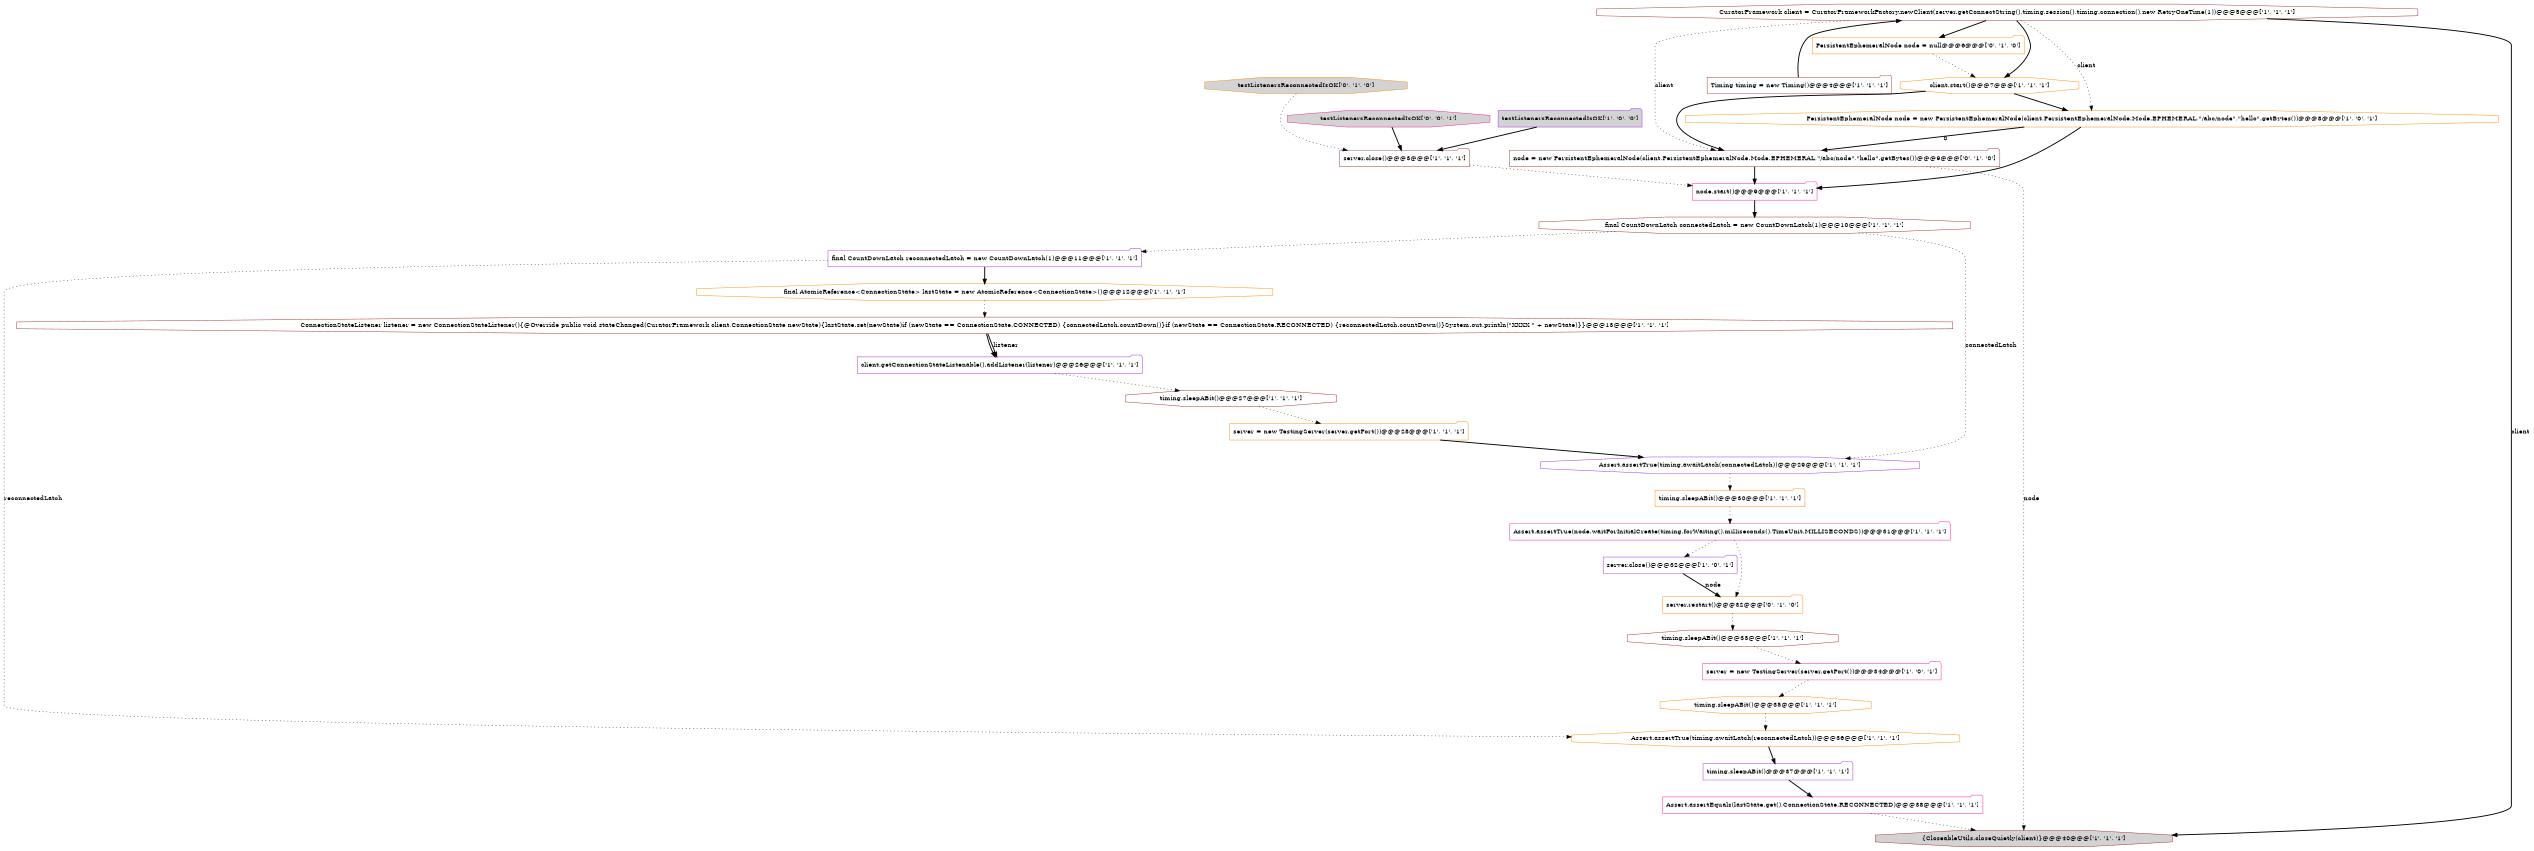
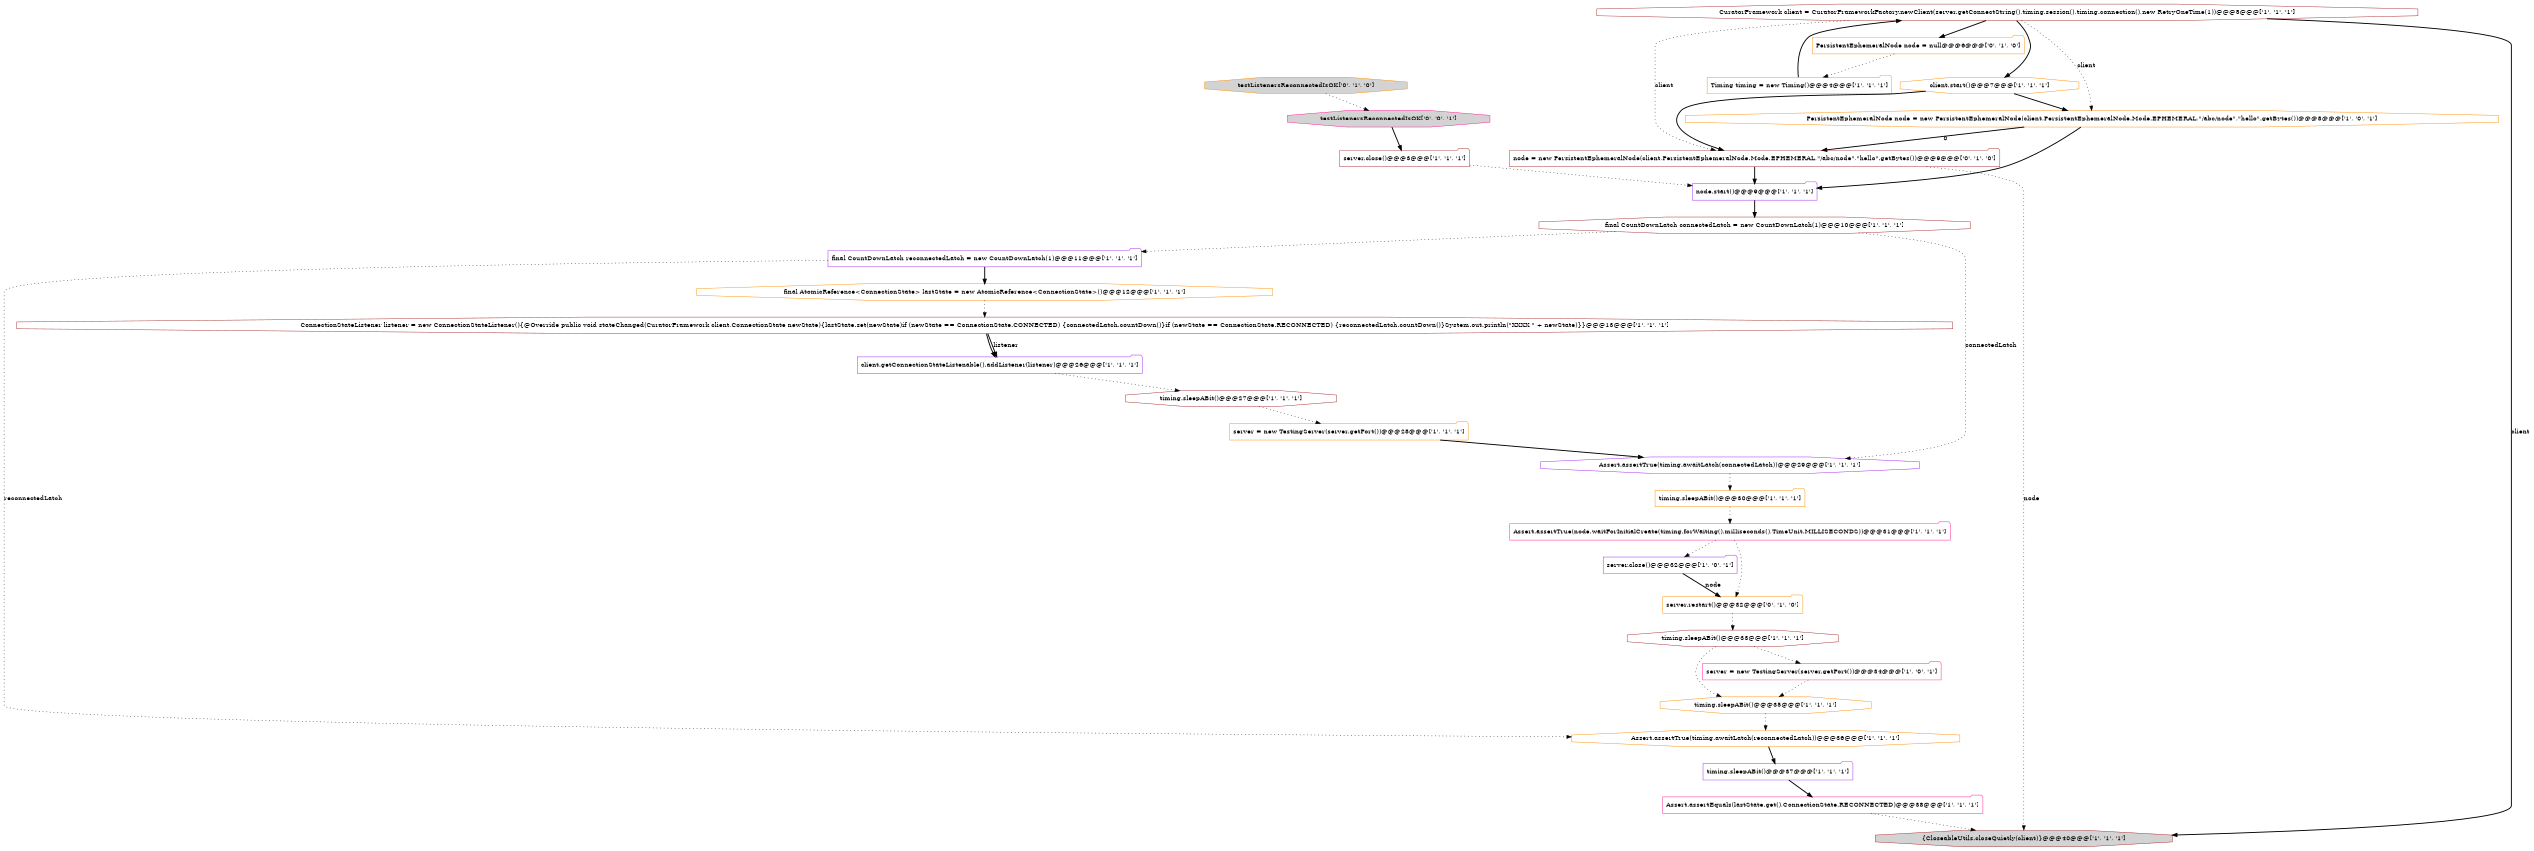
(1952, 64) -> (1861, 65)
(1799, 85) -> (1799, 85)
(1570, 119) -> none
(1293, 135) -> (1345, 101)
(1755, 192) -> (1755, 192)
none -> (1696, 672)
